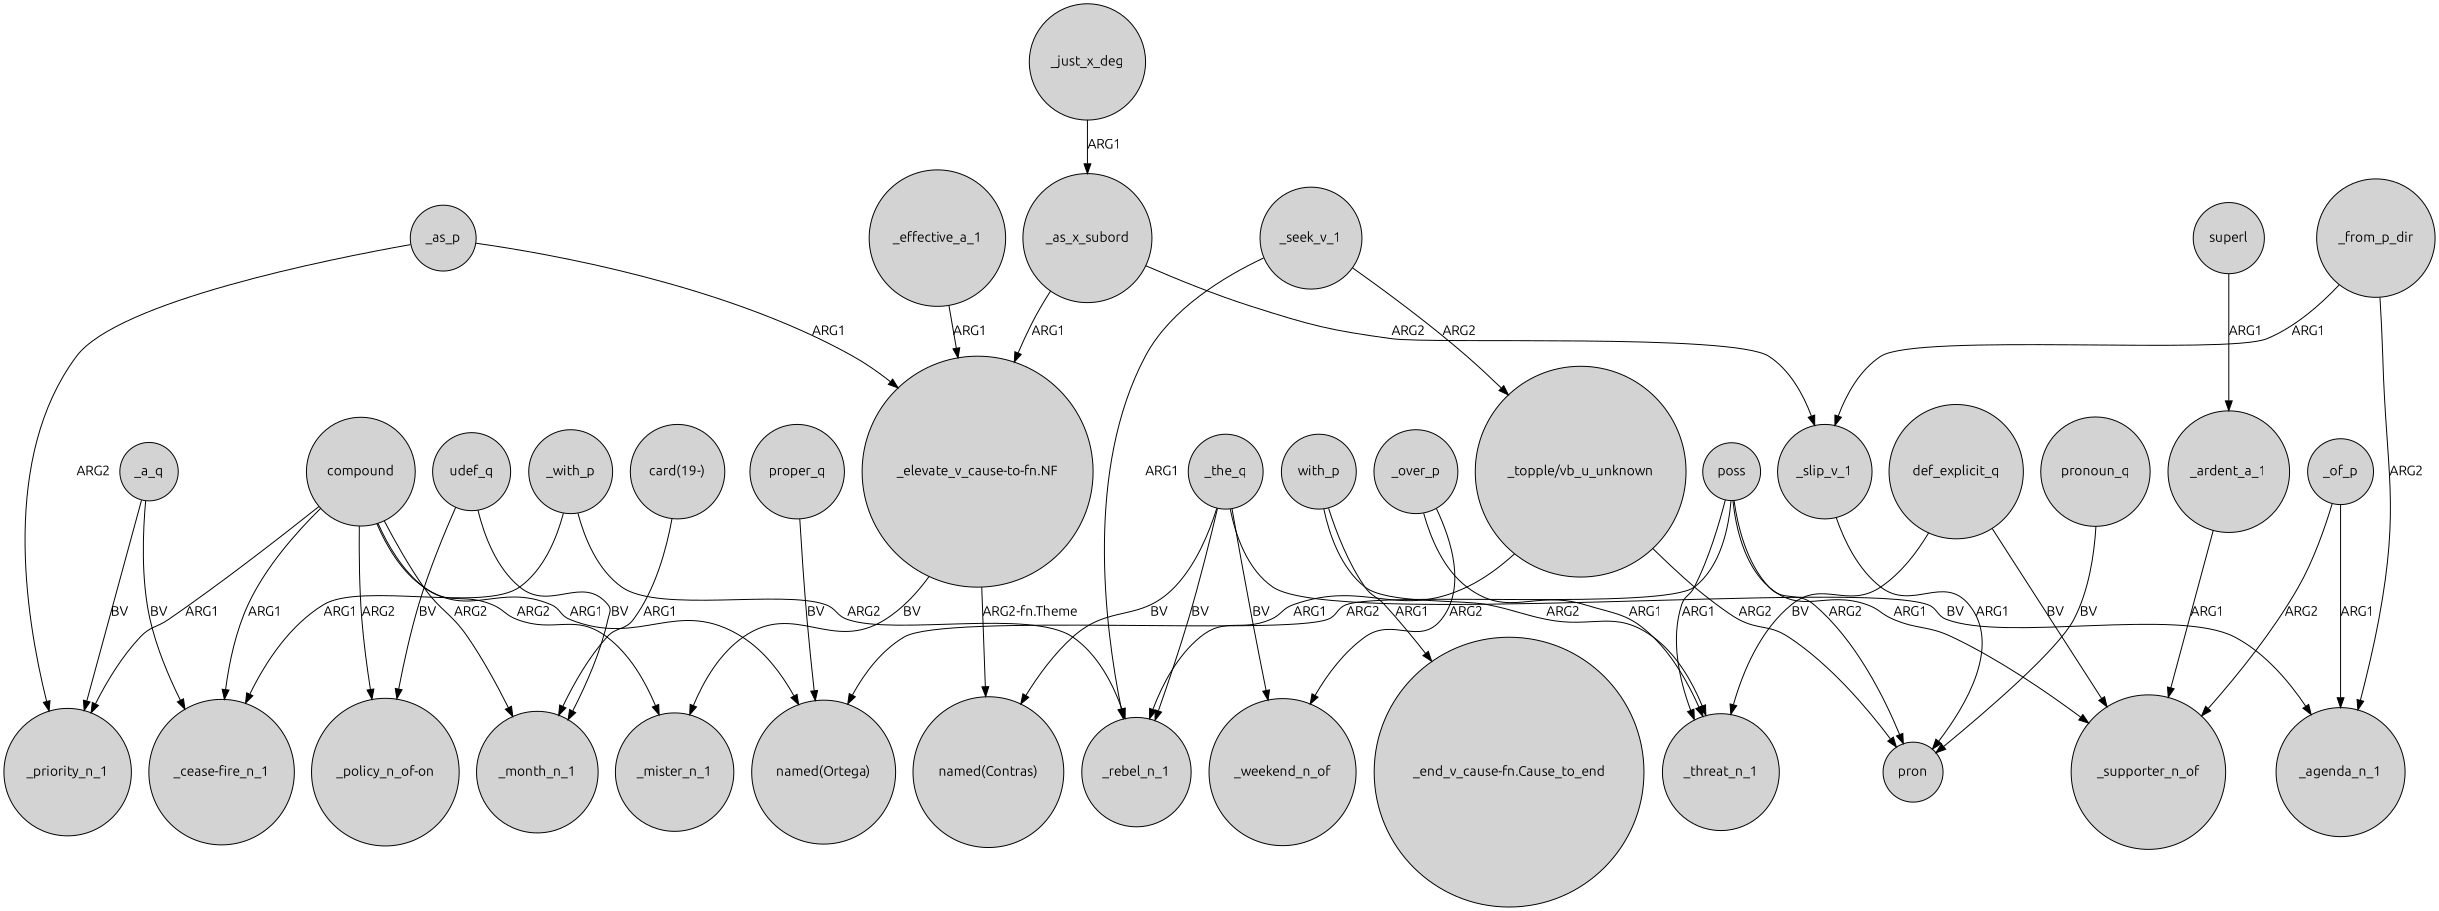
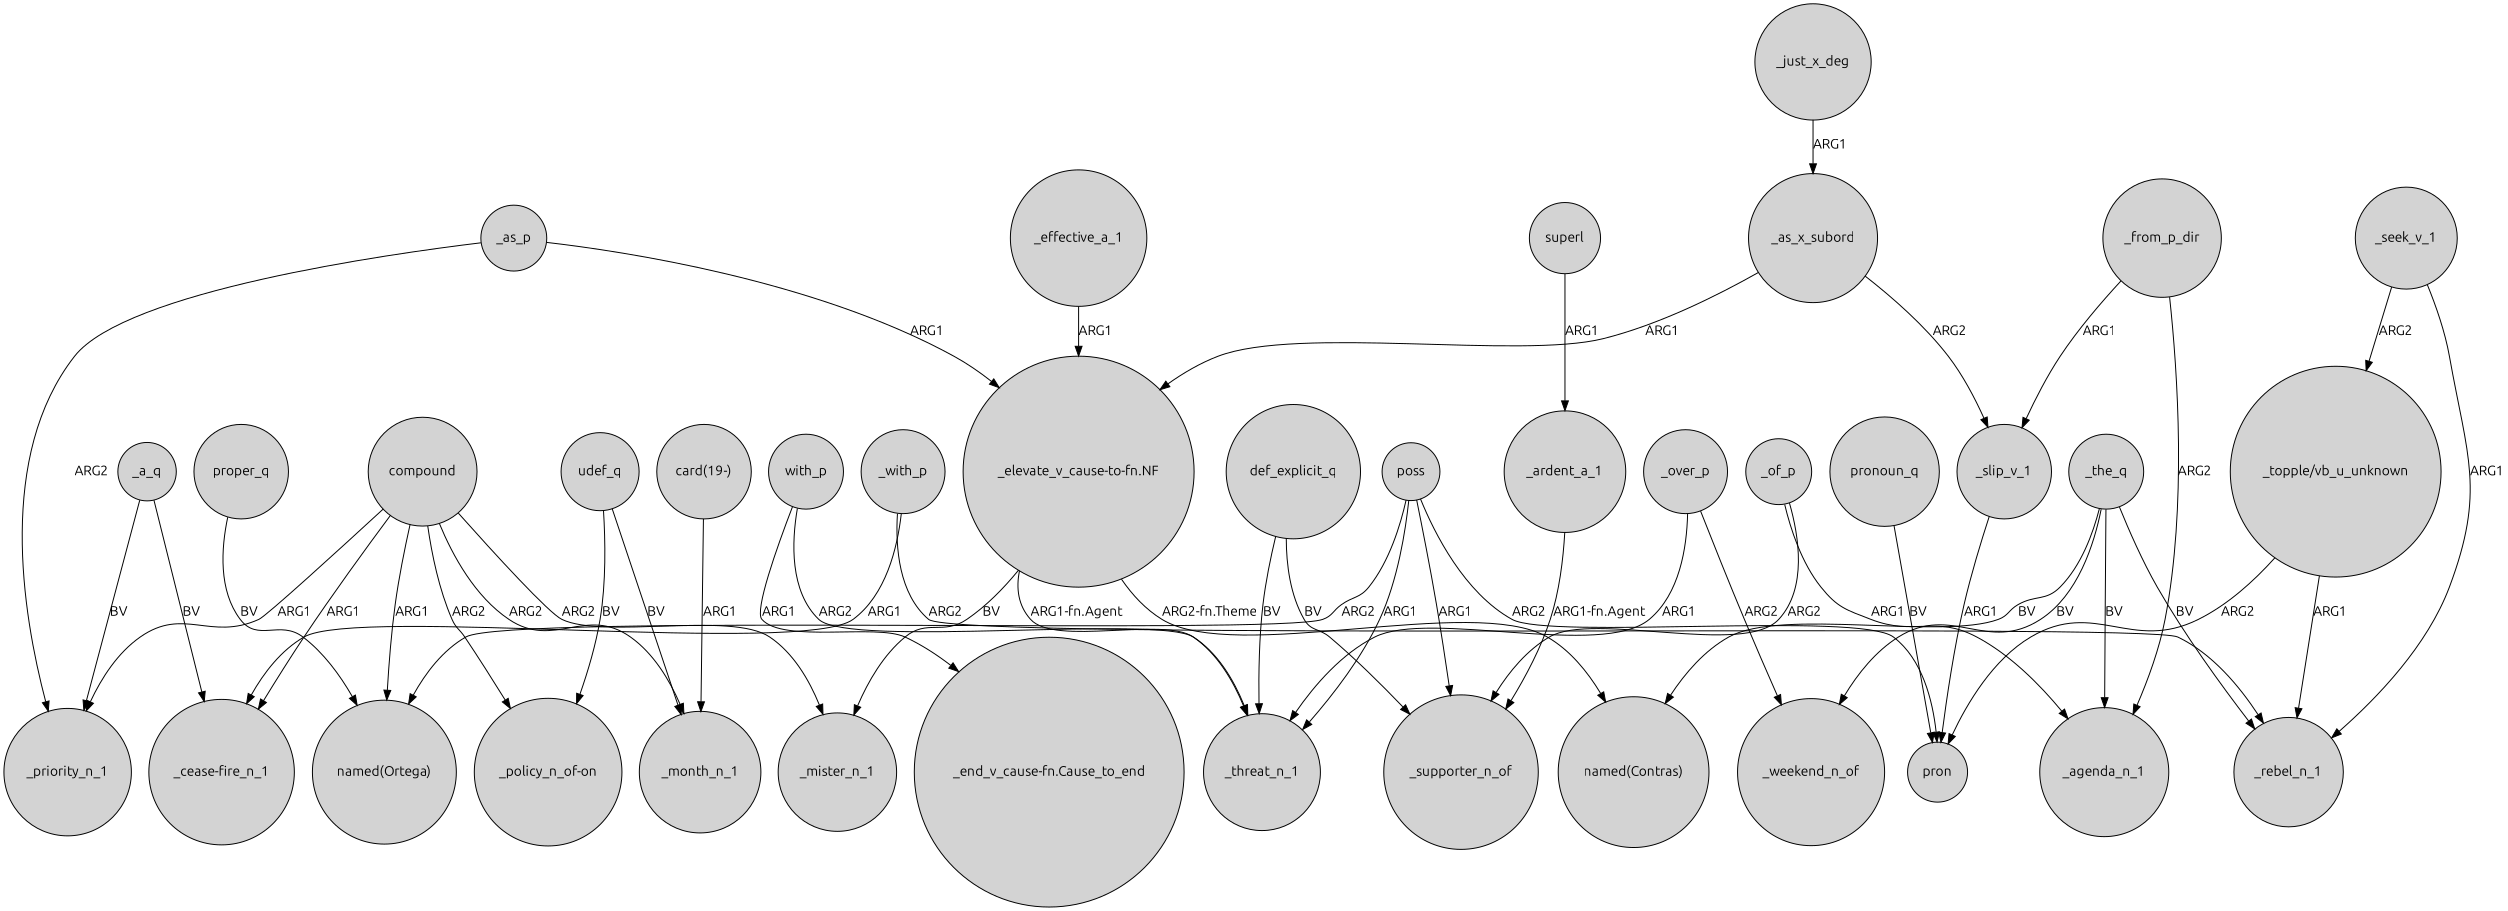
(2208, 612) -> (1599, 612)
none -> (1129, 630)
